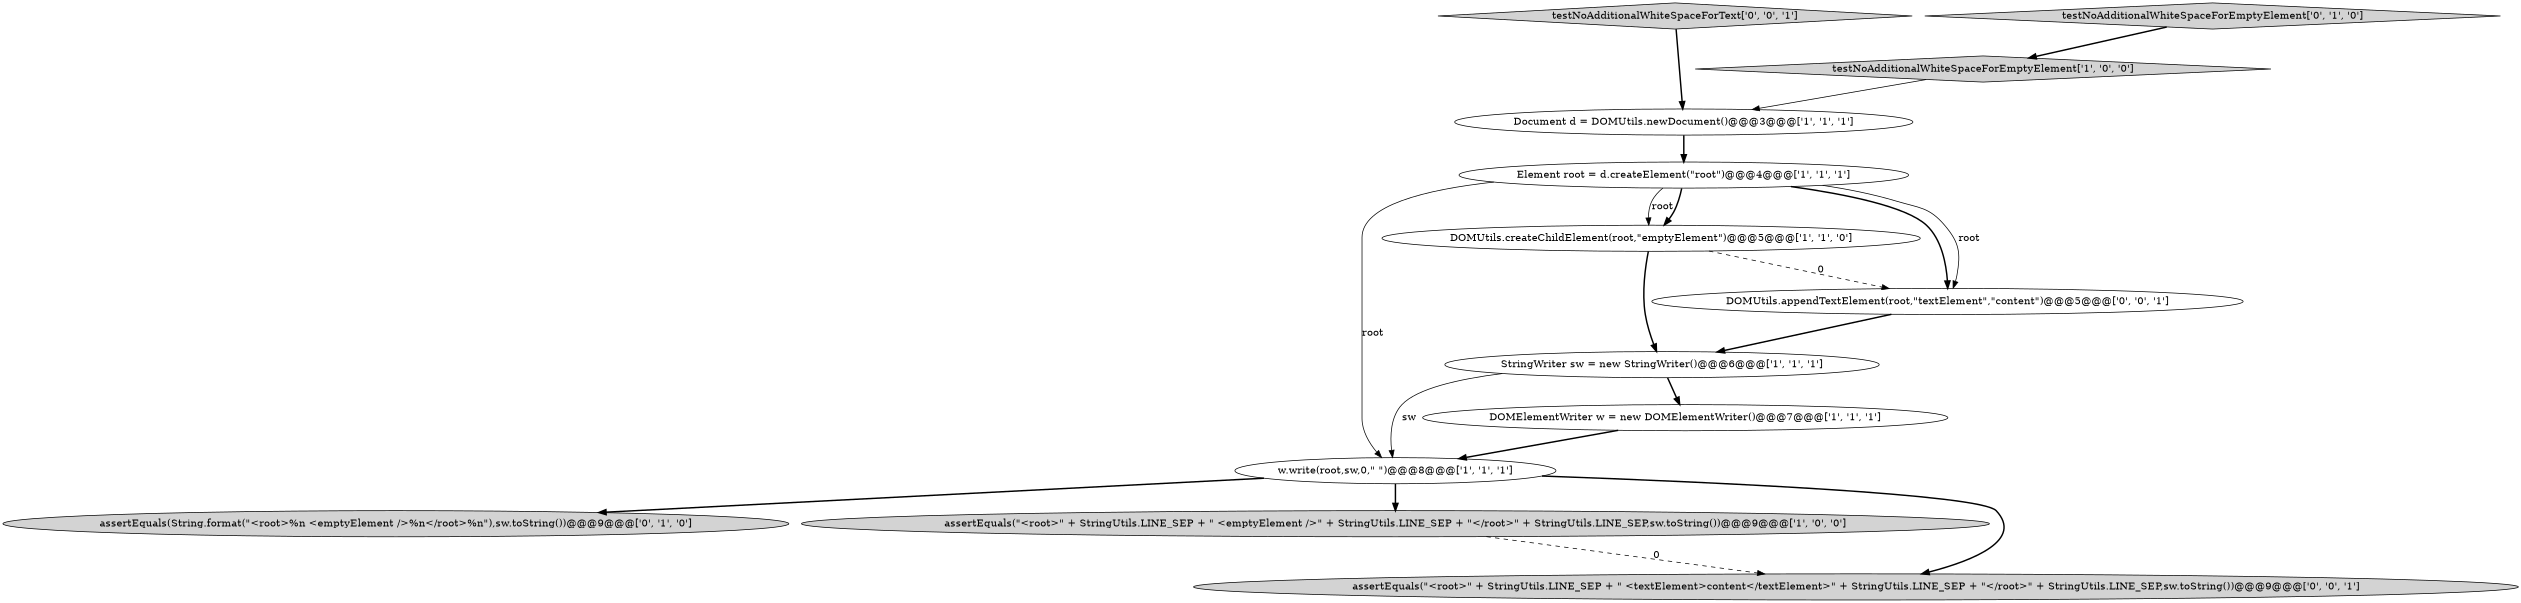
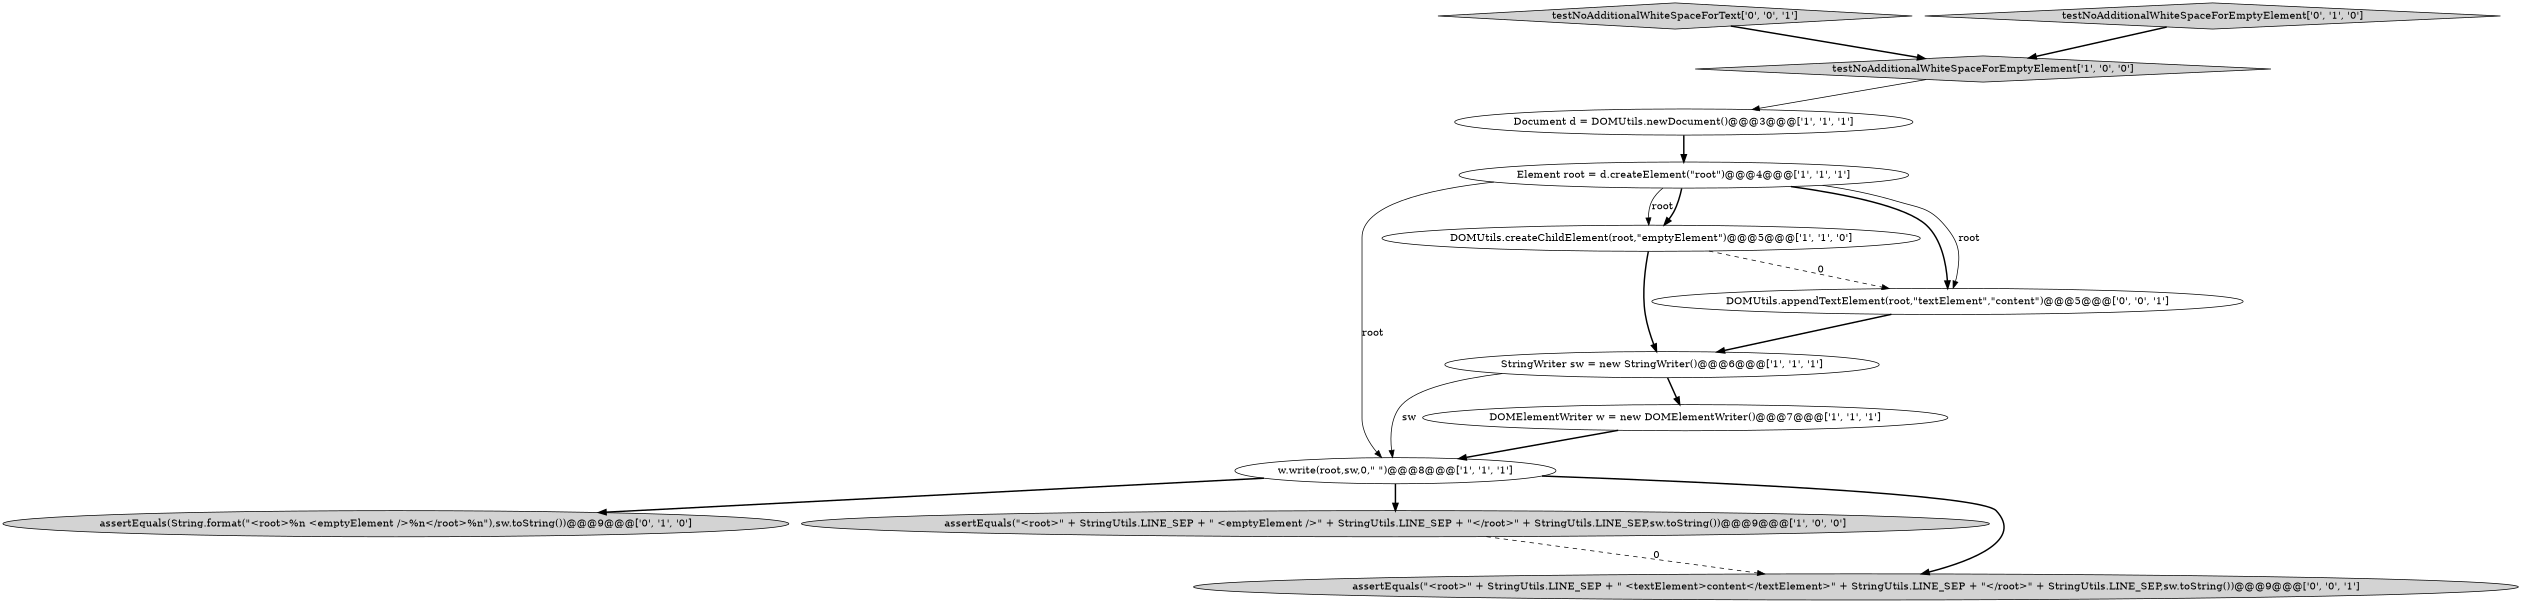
(1679, 65) -> (1824, 42)
